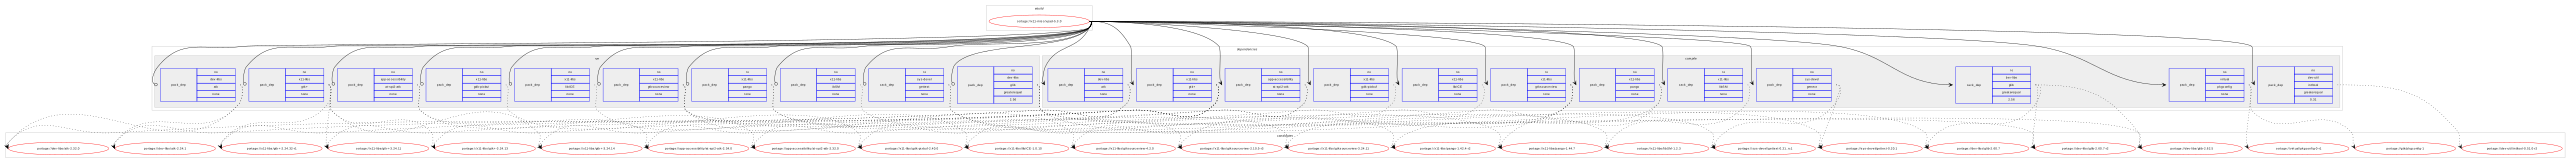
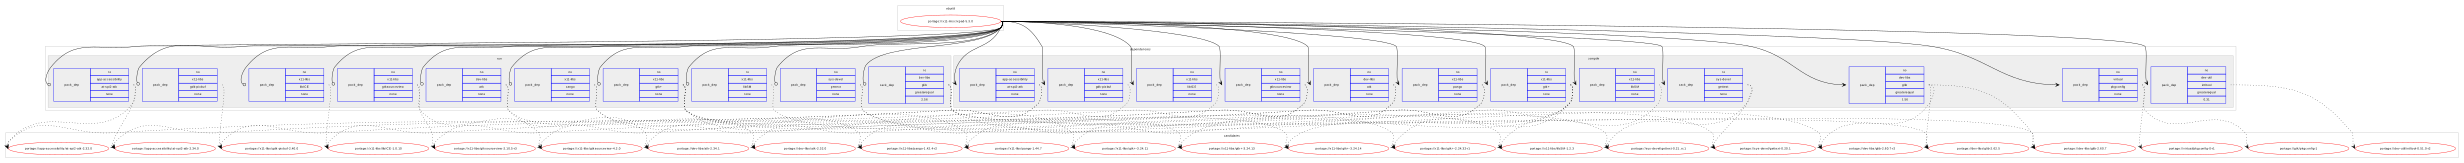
(1339, 149) -> none
